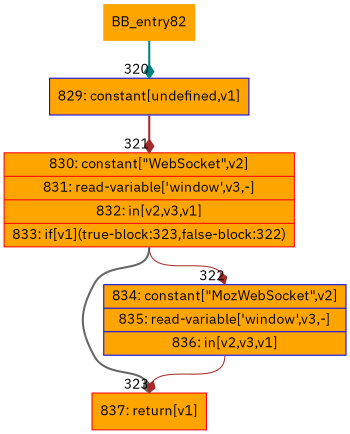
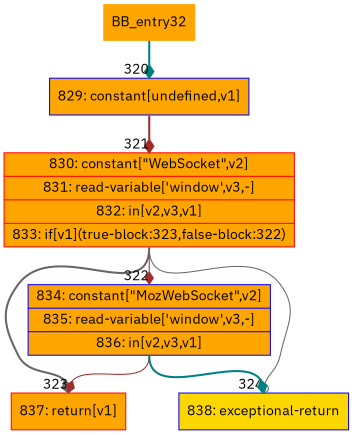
(149, 22) -> (149, 22)
none -> (264, 411)
